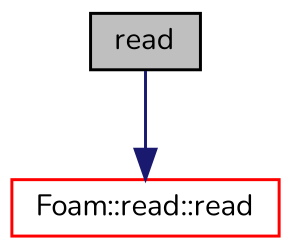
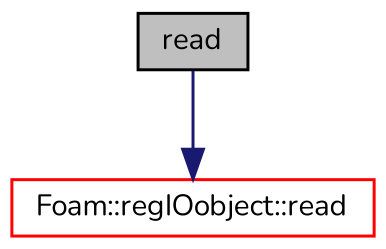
(146, 208) -> (193, 208)
